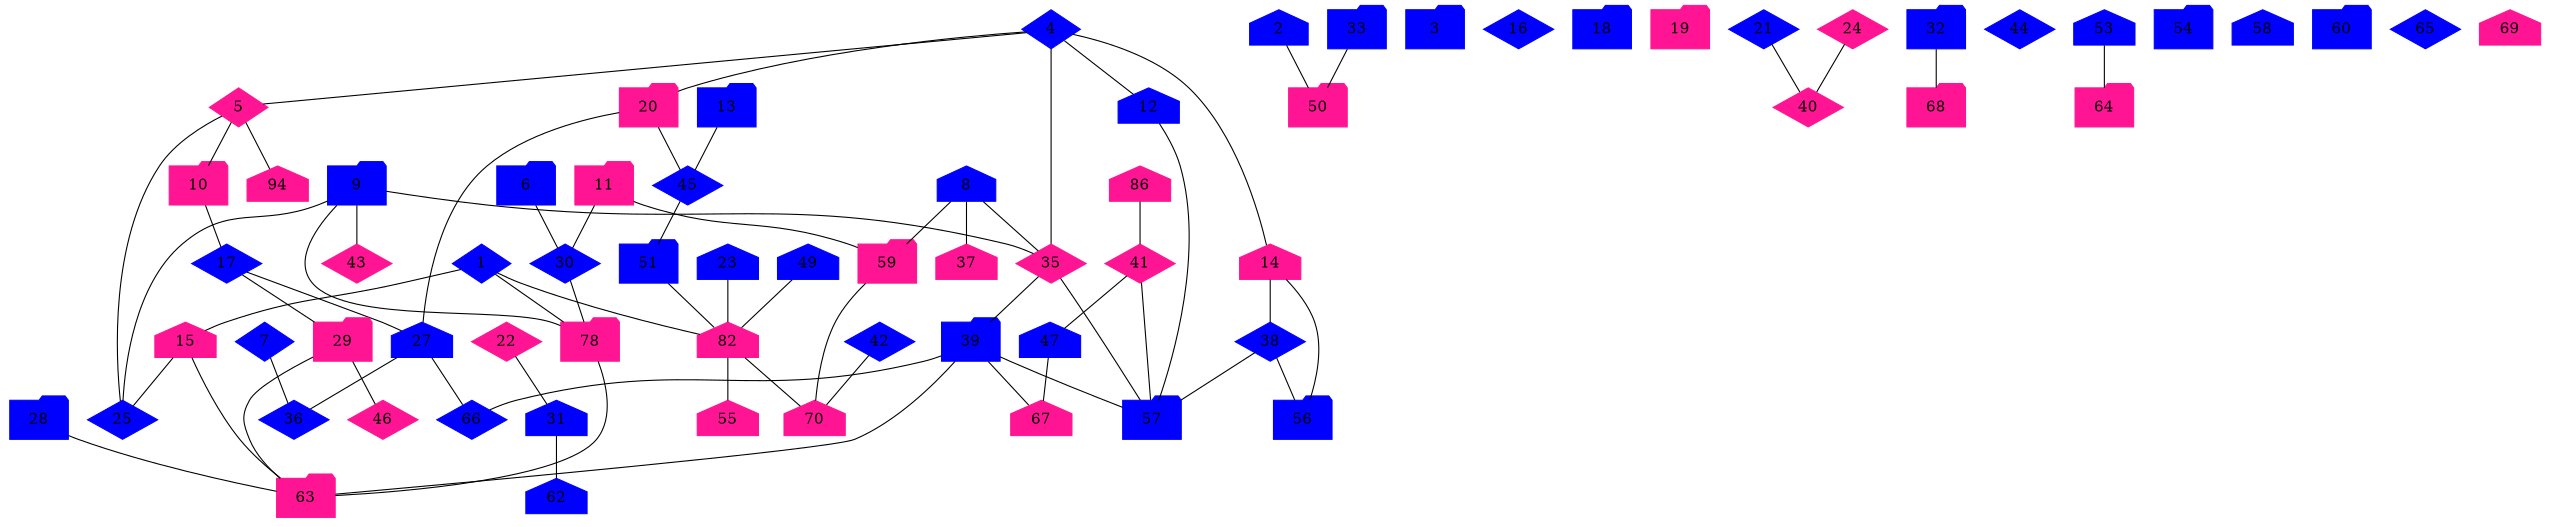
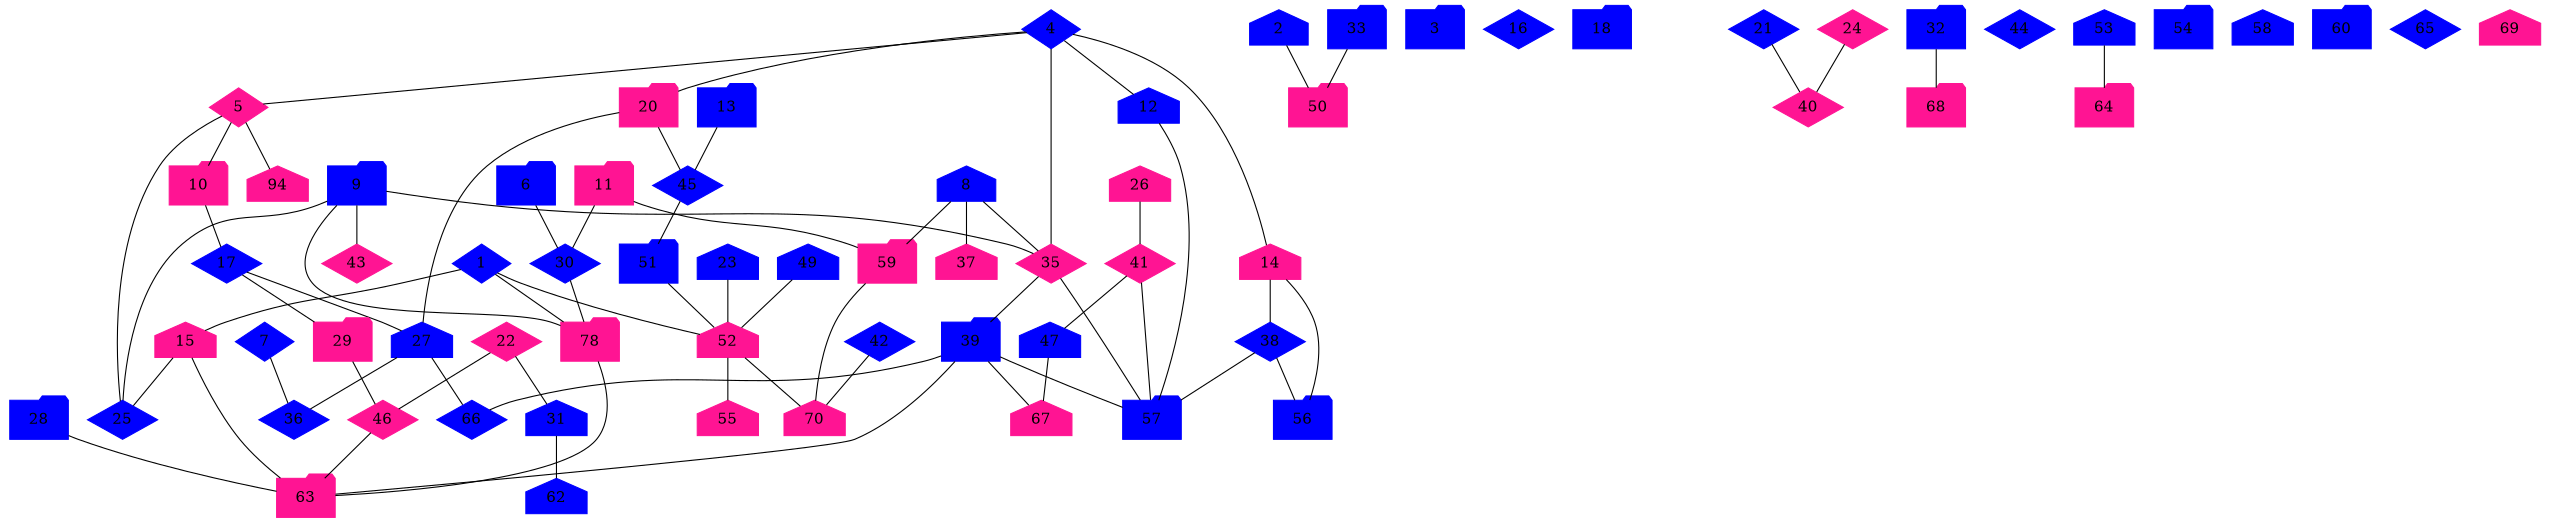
(1680, 29) -> none
(1140, 185) -> (1140, 185)
(728, 342) -> (728, 342)
none -> (440, 384)
(247, 406) -> (348, 455)
